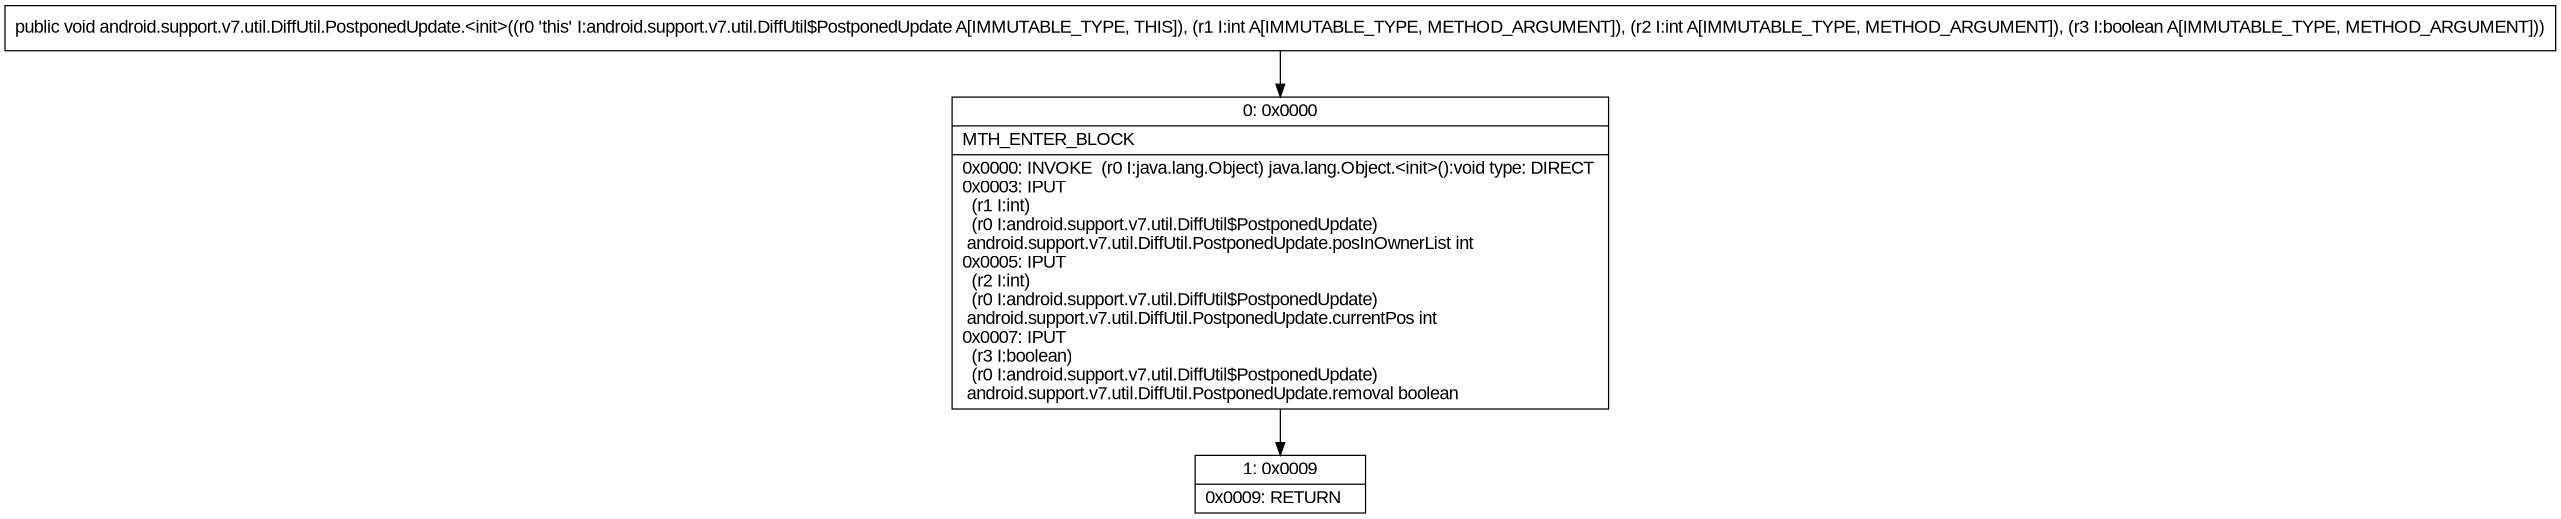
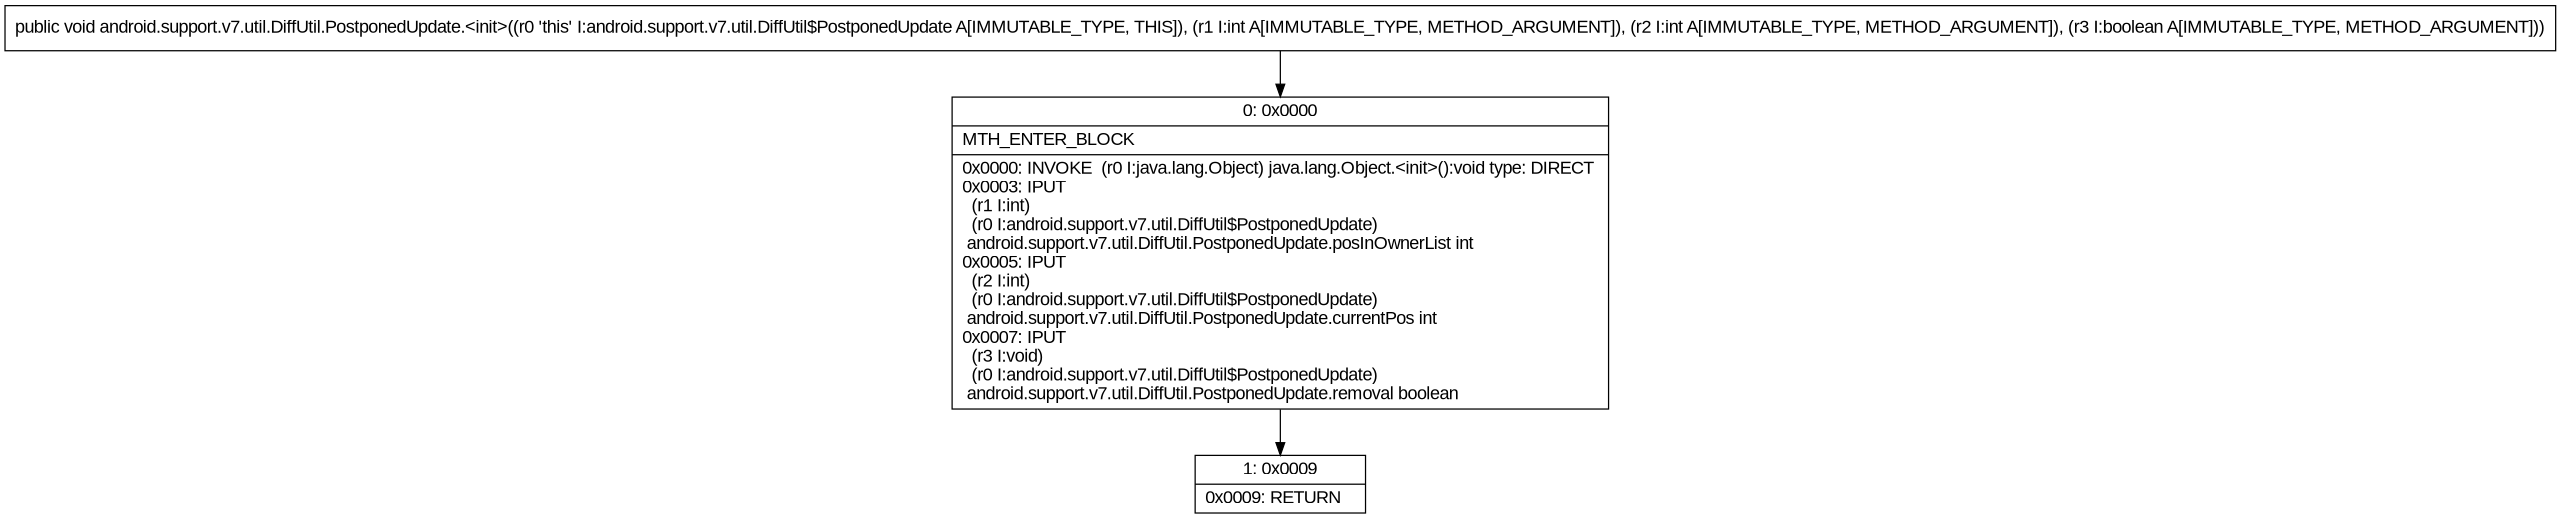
(1017, 356) -> (1003, 356)
